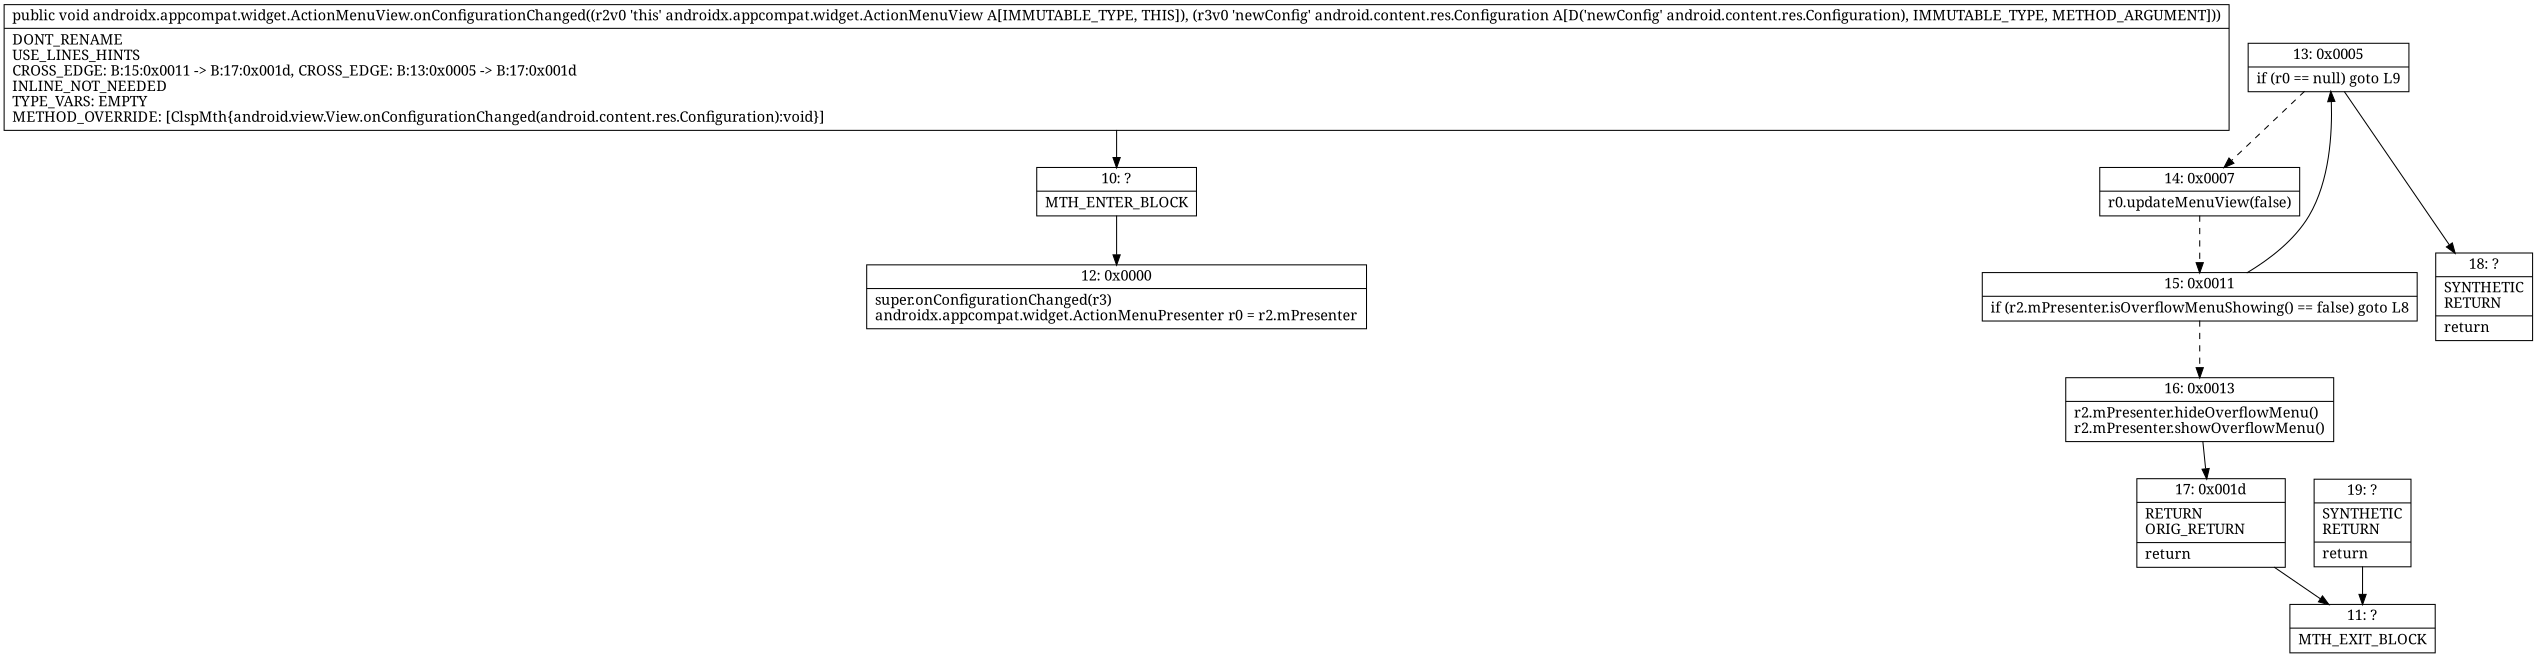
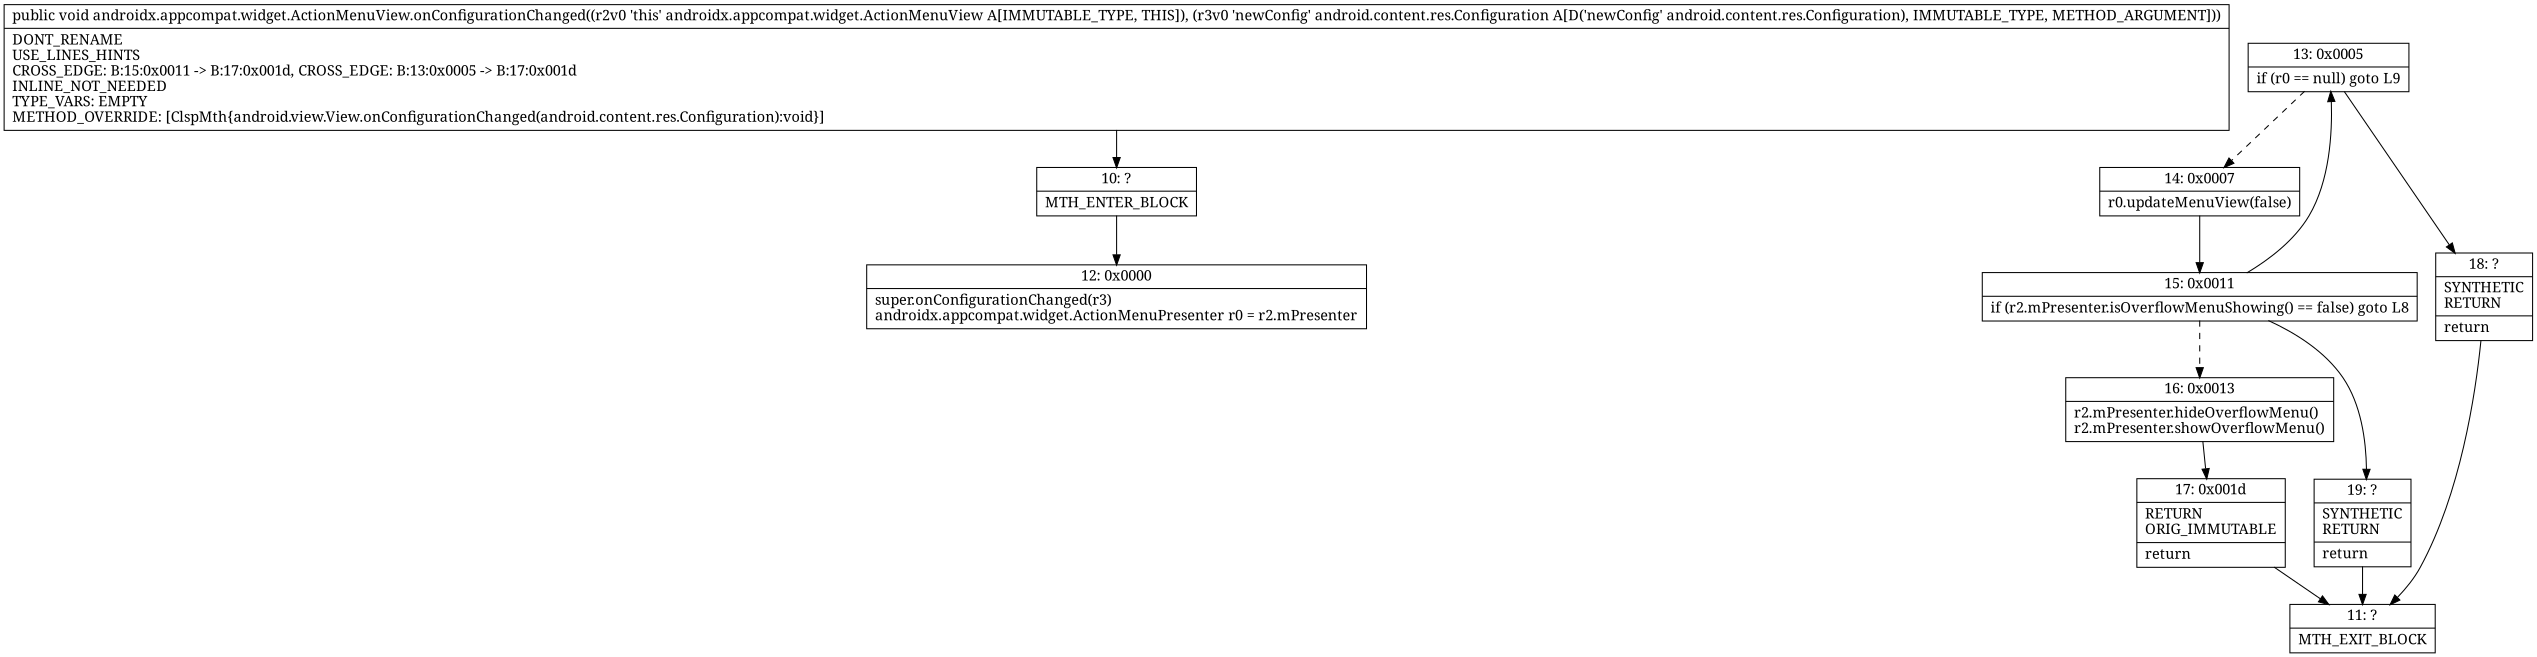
(2200, 239) -> (2200, 239)
none -> (2343, 378)
none -> (2456, 475)
(2195, 530) -> (2211, 530)
